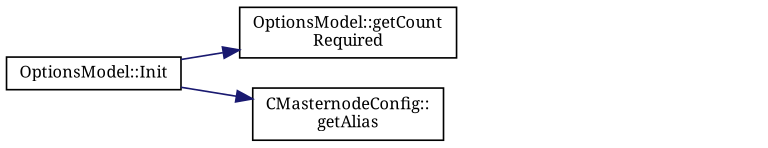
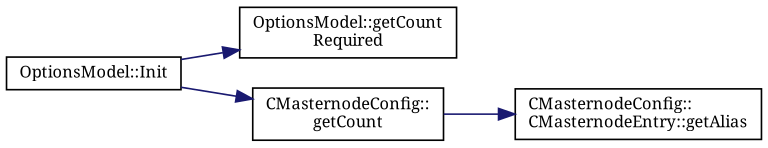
(348, 114) -> (348, 114)
none -> (638, 114)
